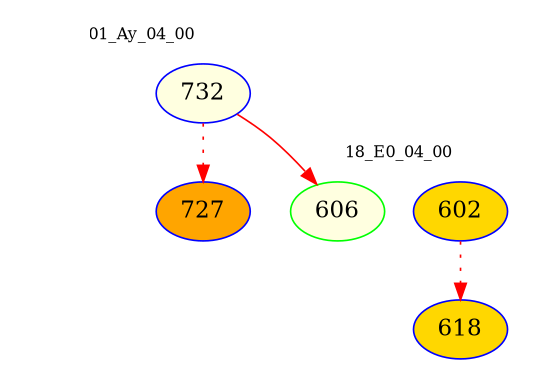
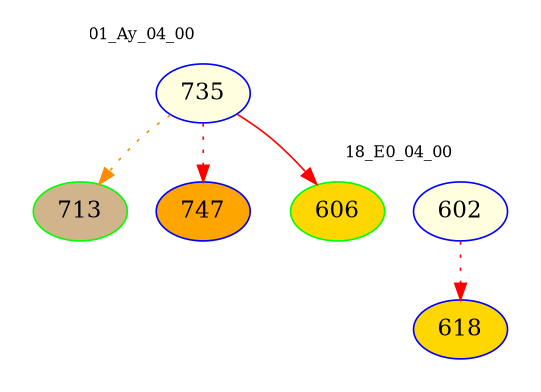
(203, 93) -> (203, 93)
none -> (80, 211)
(203, 211) -> (203, 211)
(338, 211) -> (338, 211)
(461, 211) -> (461, 211)
